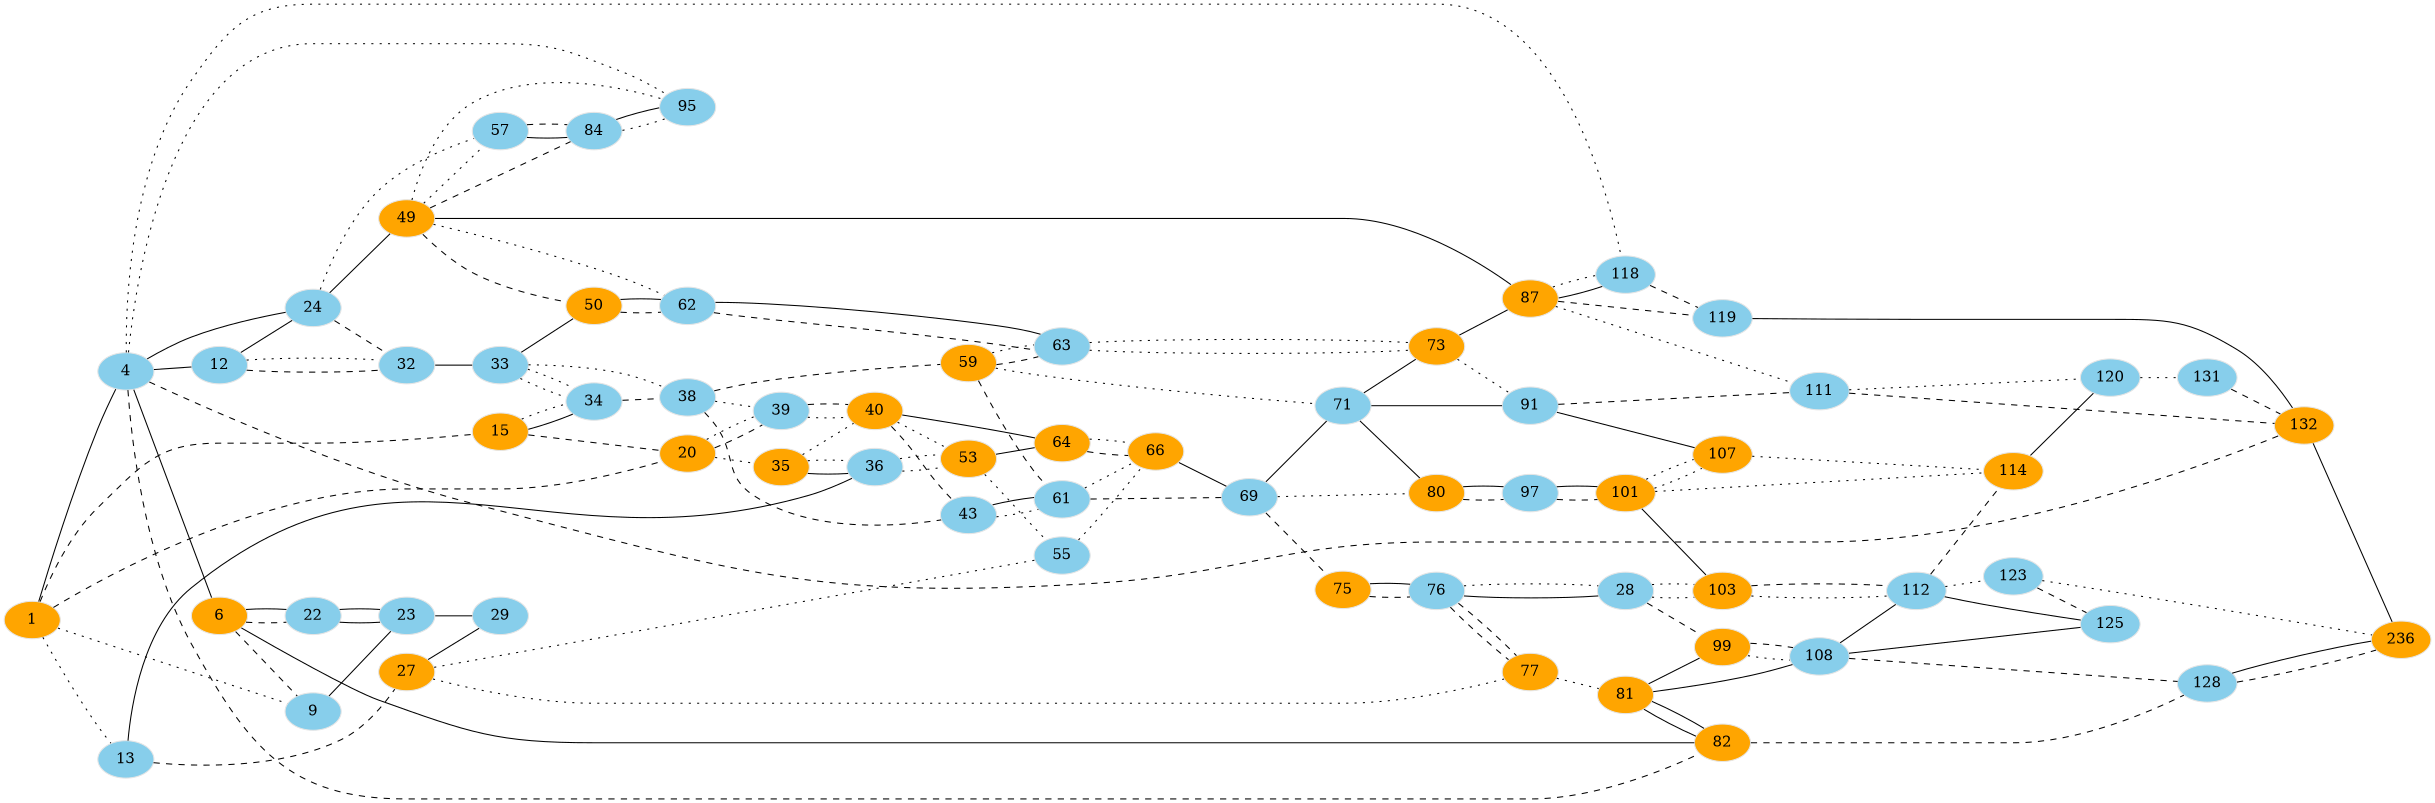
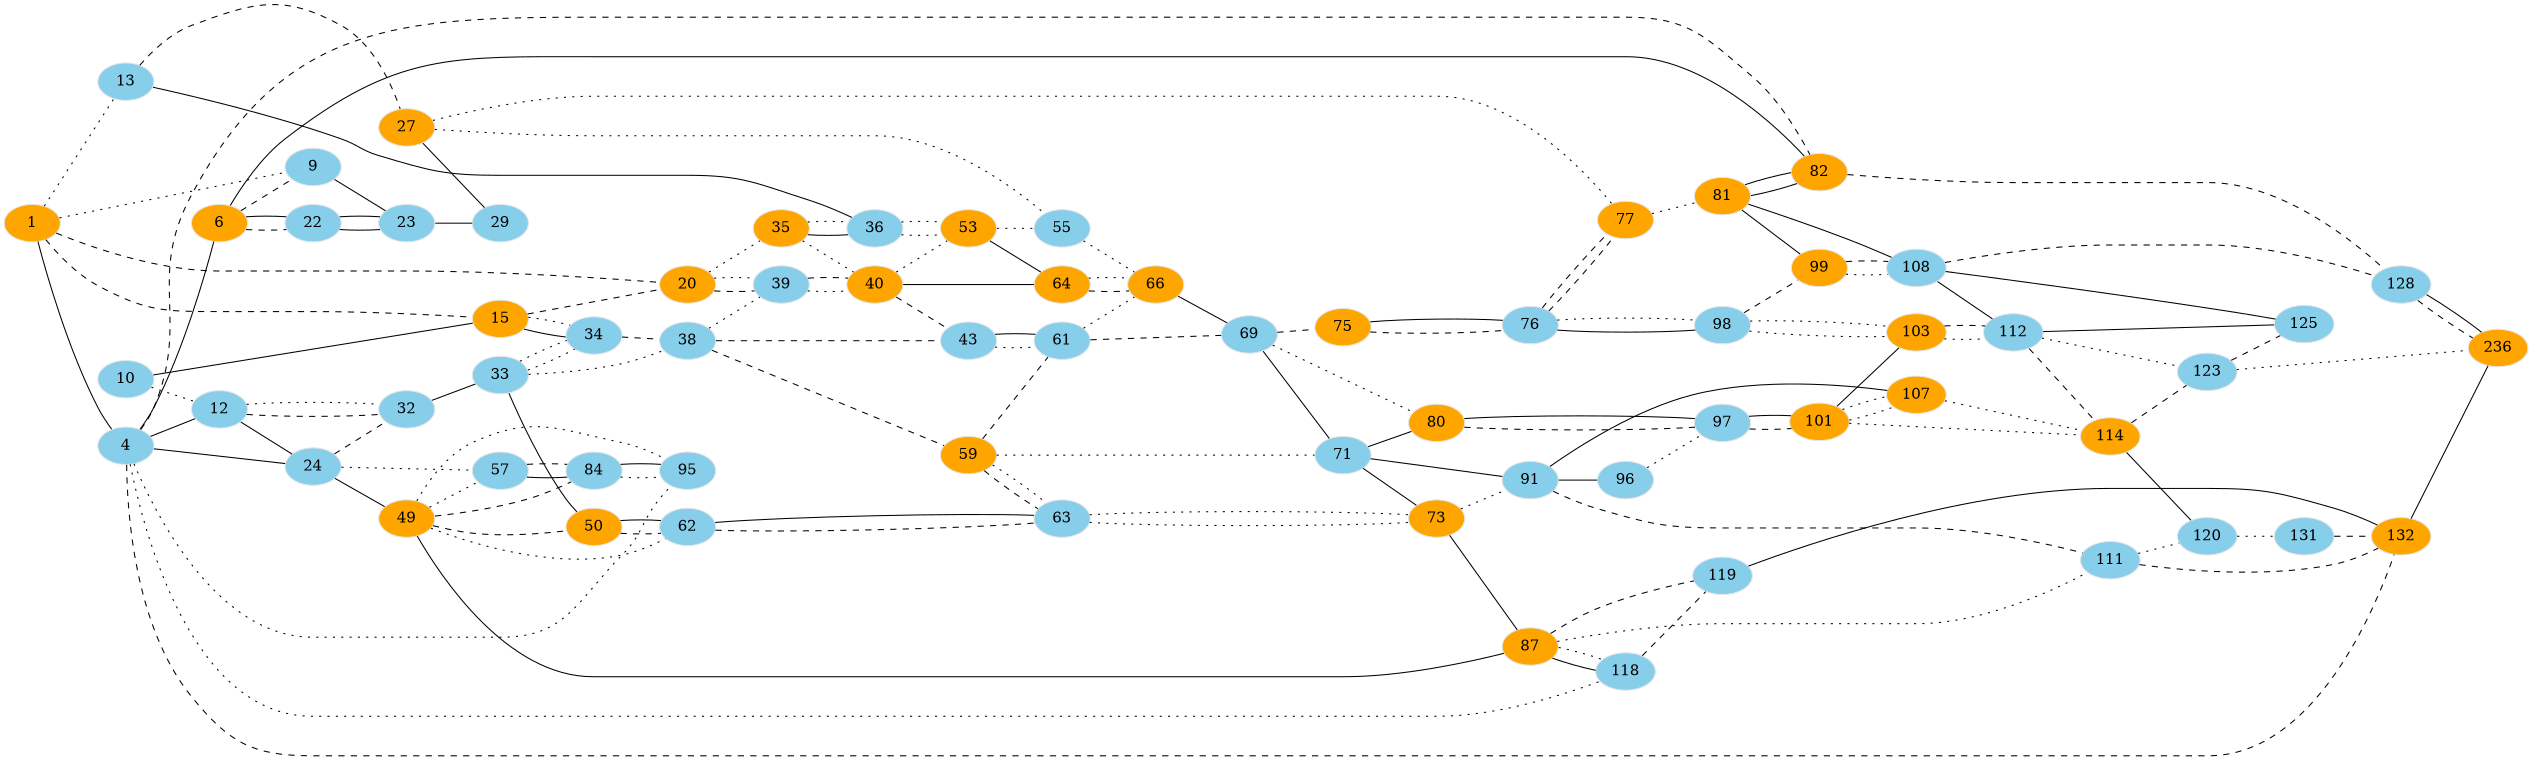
none -> (126, 379)
none -> (2159, 404)
none -> (1626, 480)
(1626, 591) -> (1722, 325)
